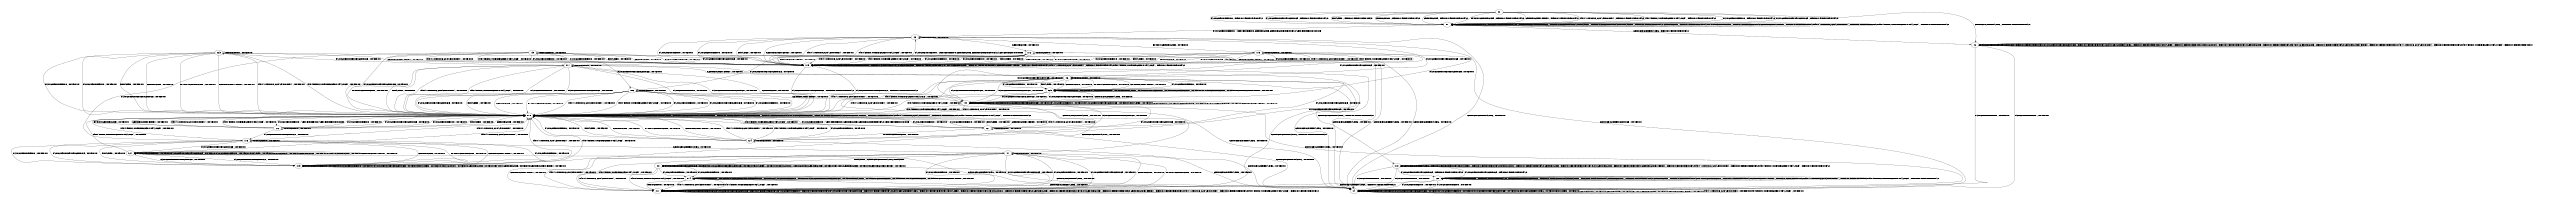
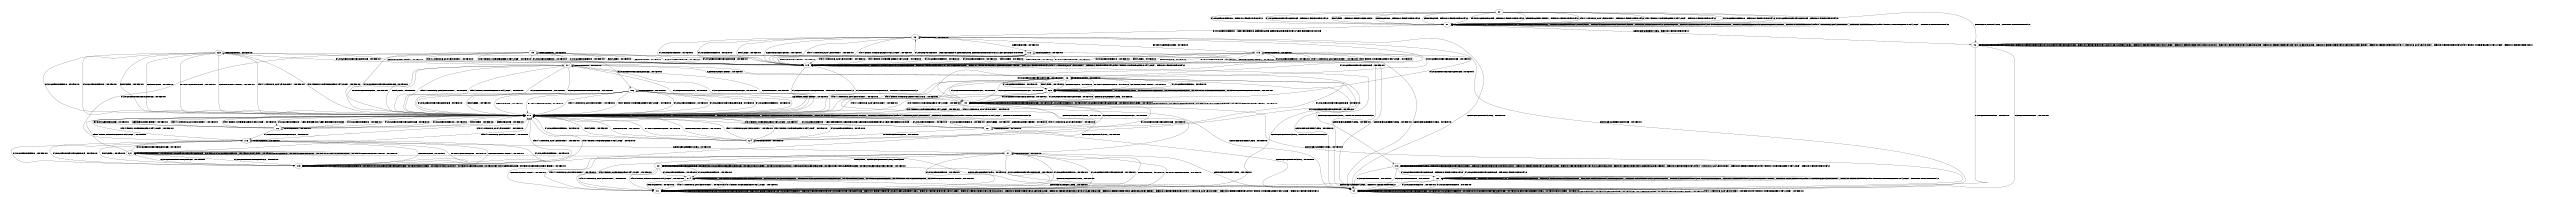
(771, 60) -> none
(189, 147) -> (185, 142)
(1043, 150) -> none
